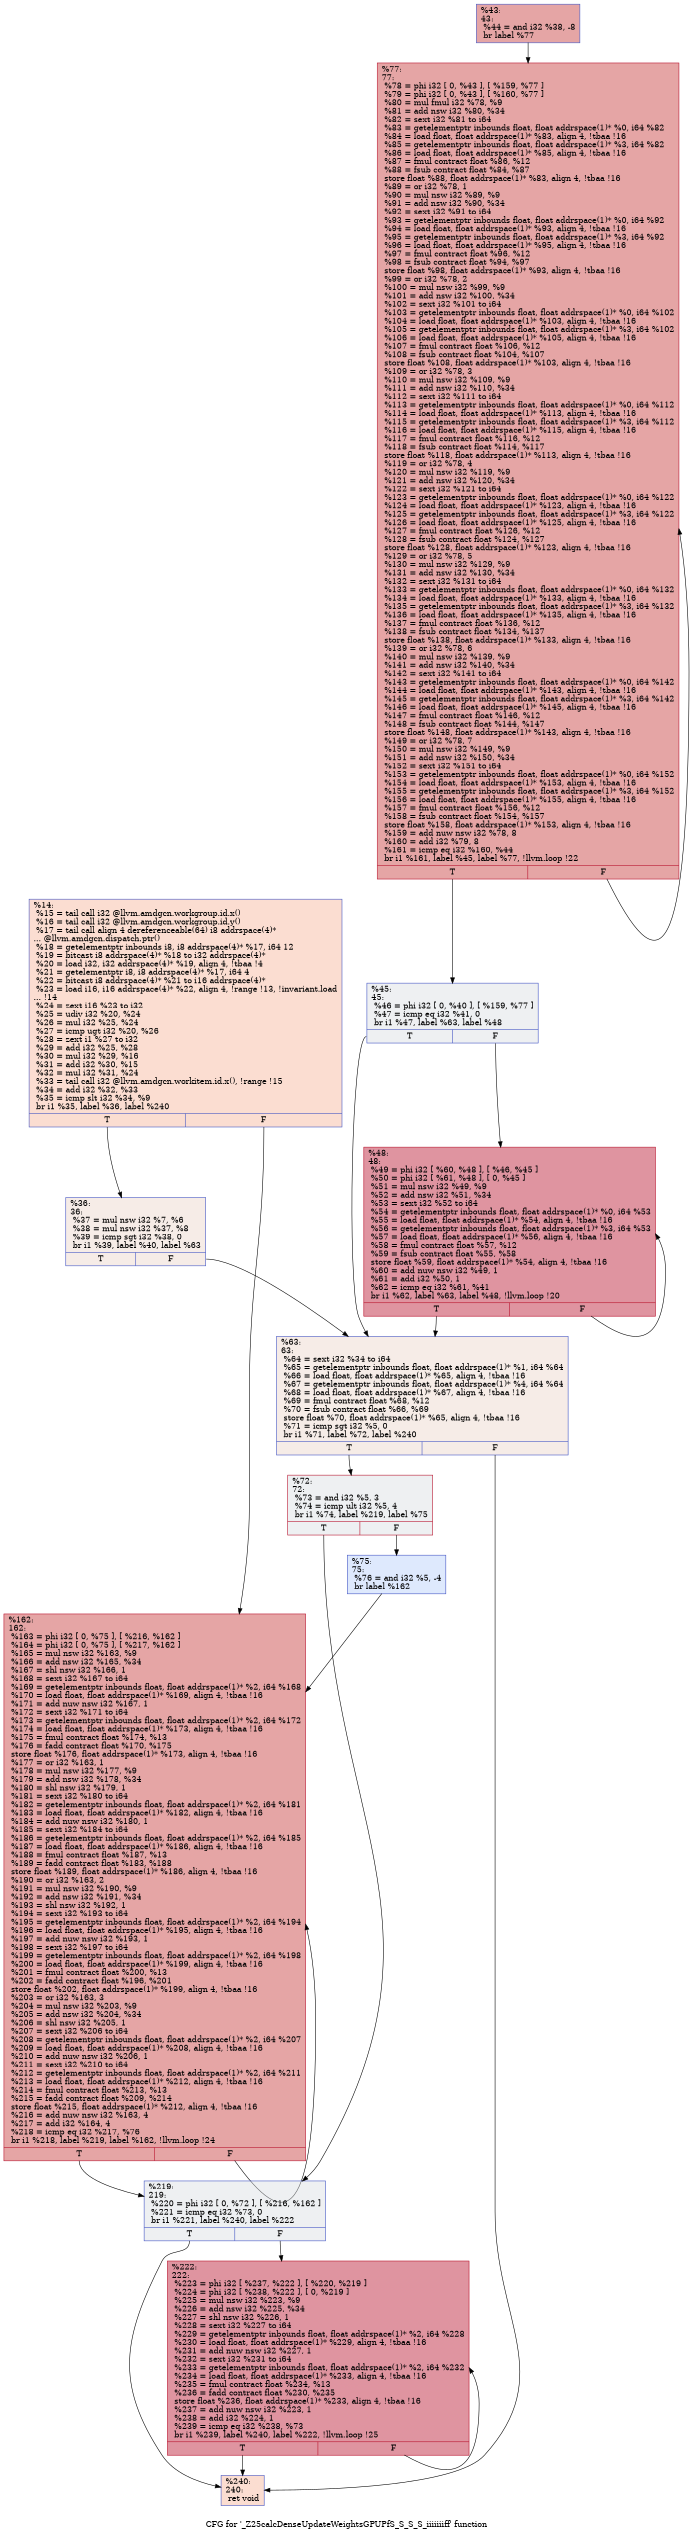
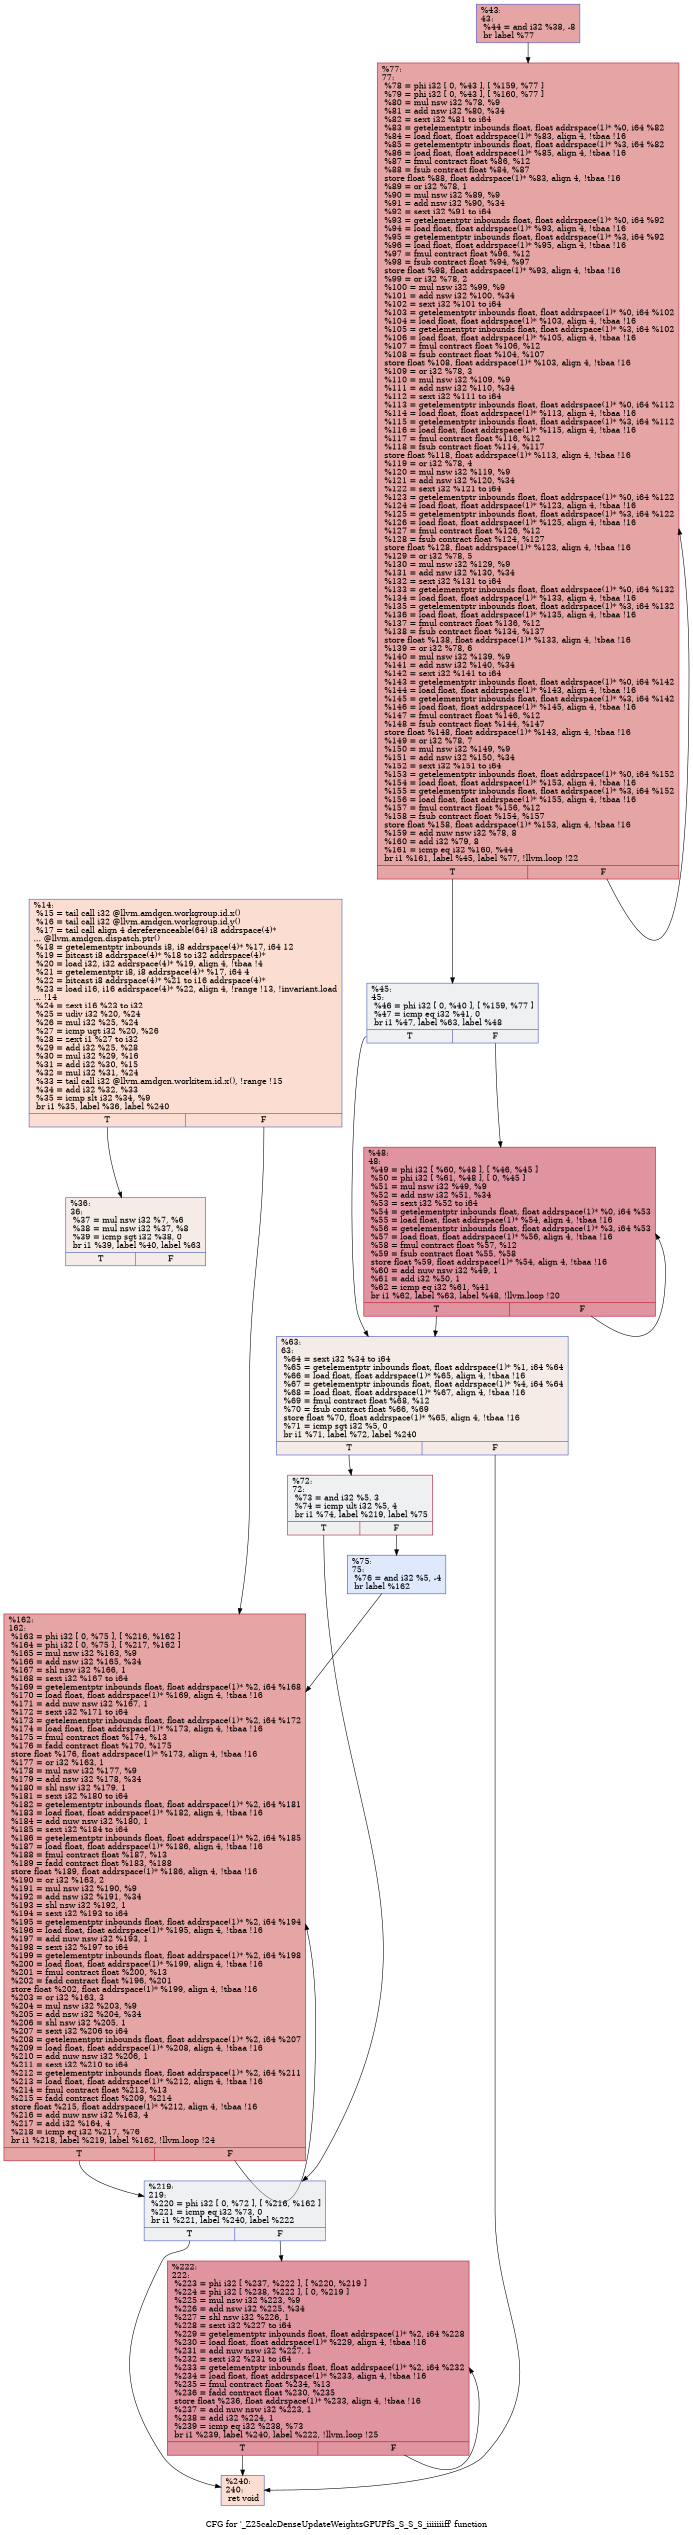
(442, 103) -> (441, 103)
(278, 1289) -> none
